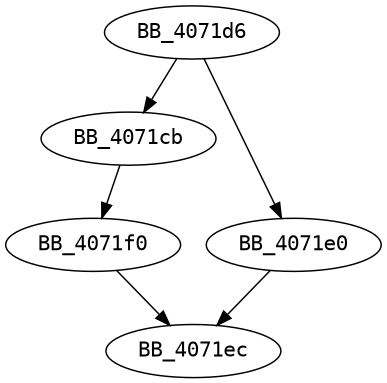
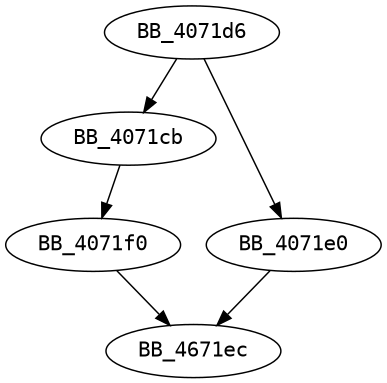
(193, 351) -> (193, 351)
